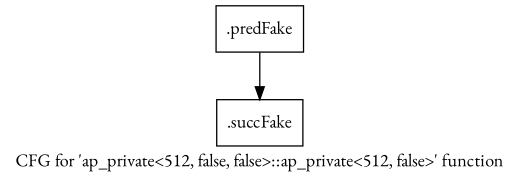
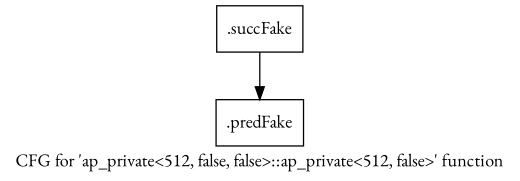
(260, 70) -> (260, 70)
